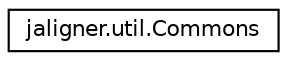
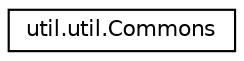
(144, 30) -> (122, 30)
